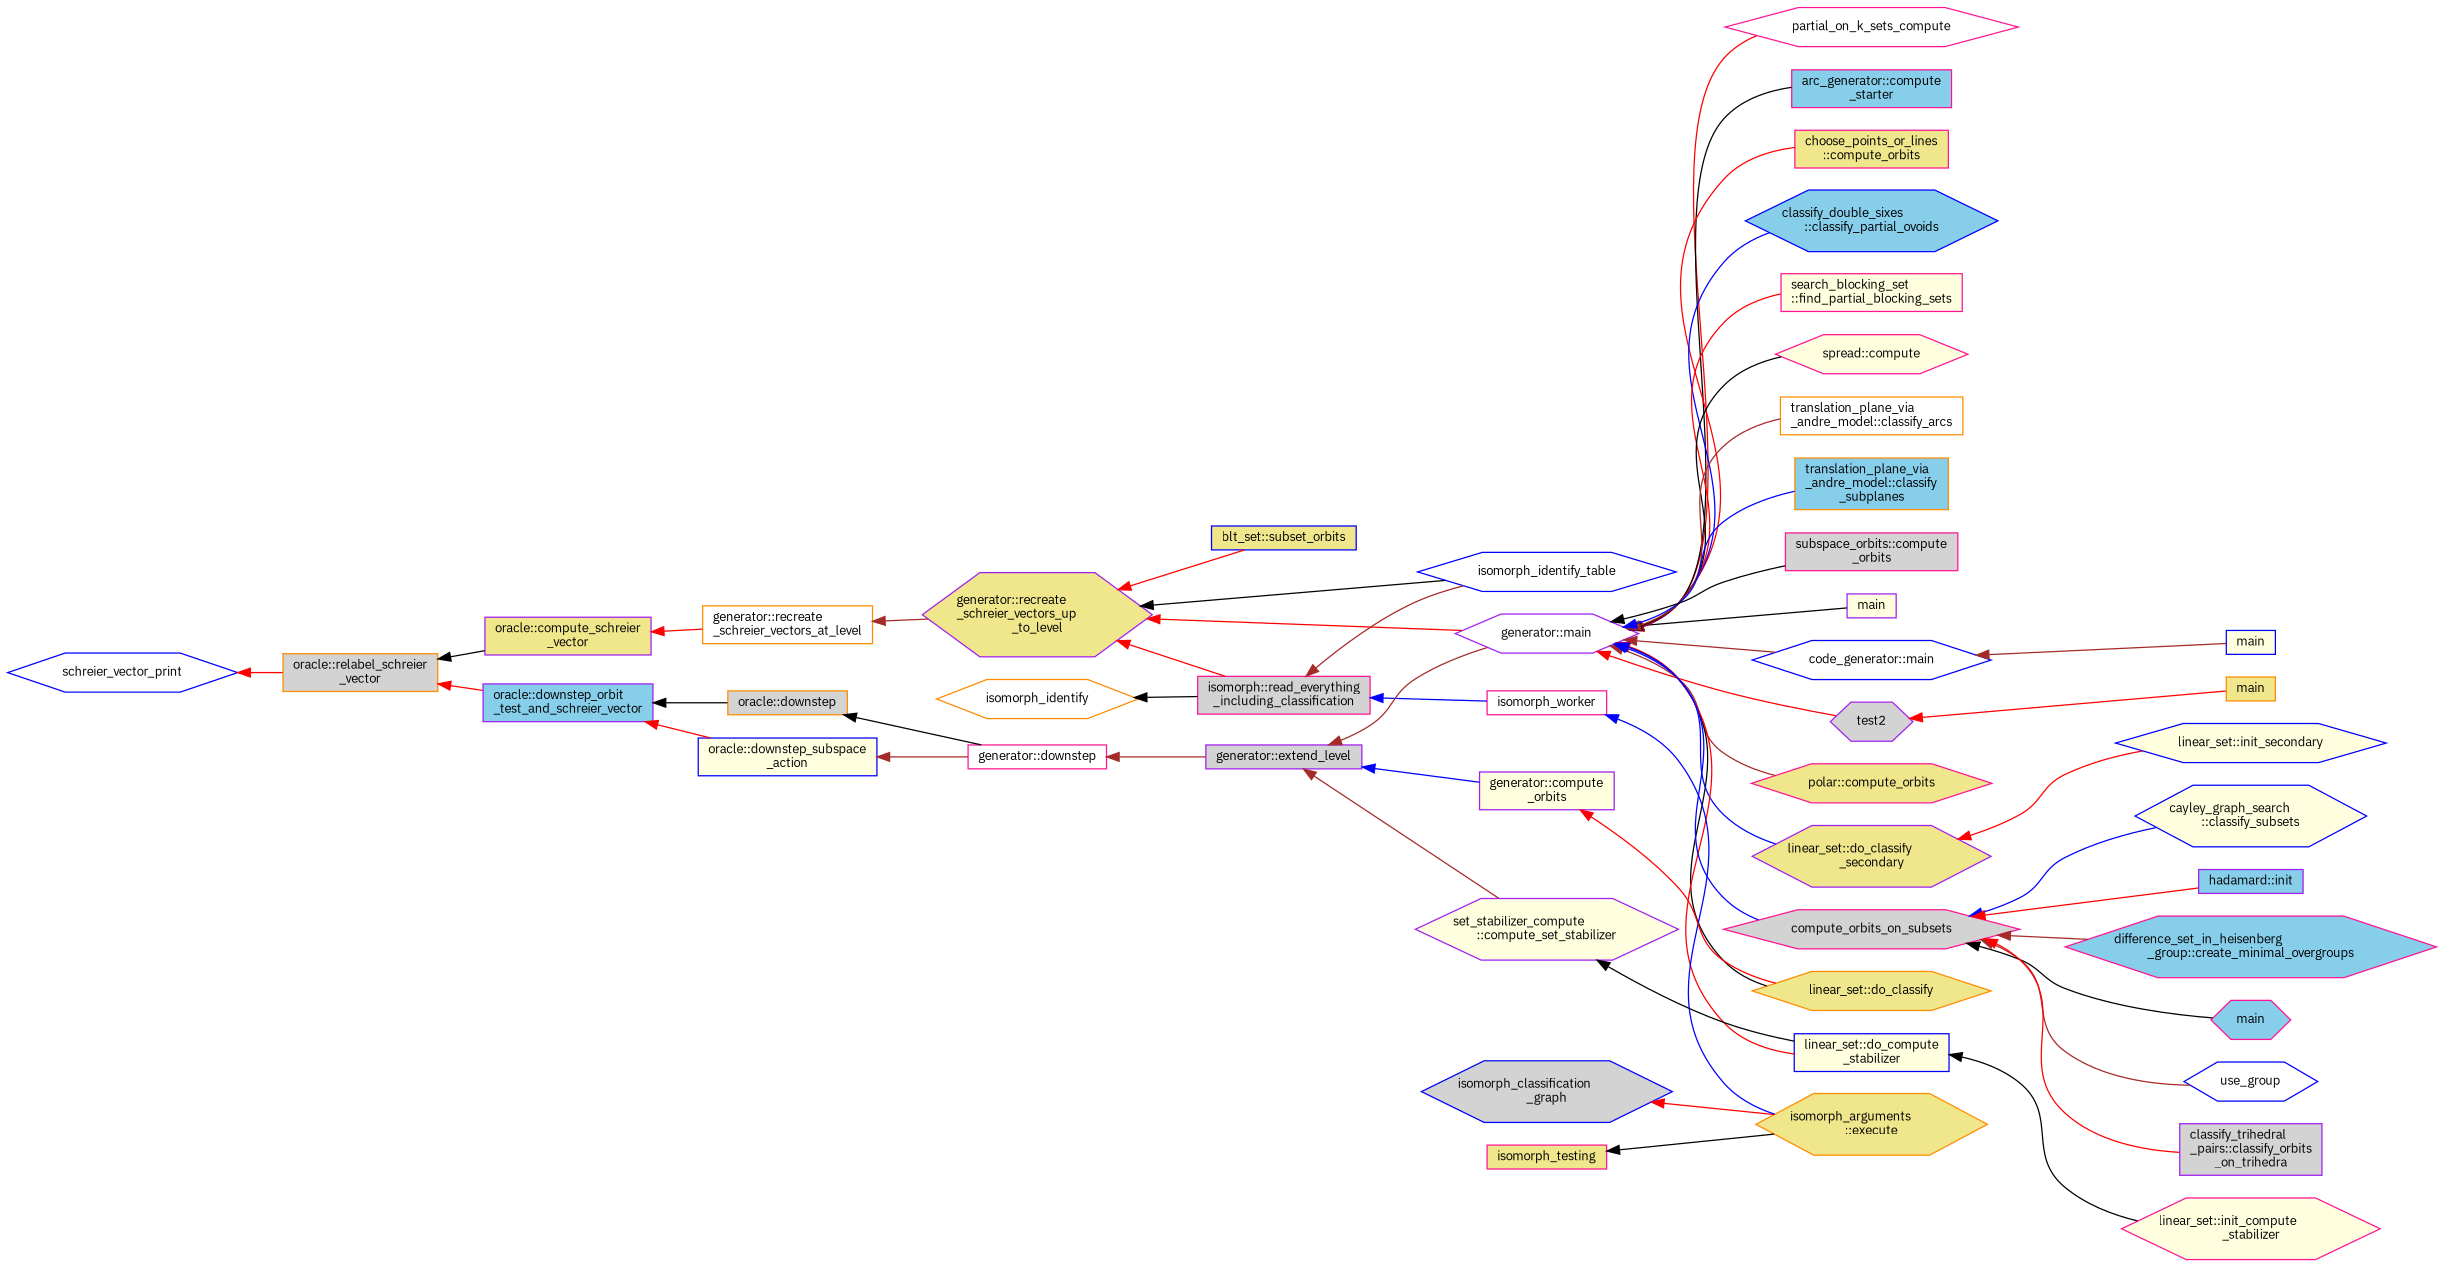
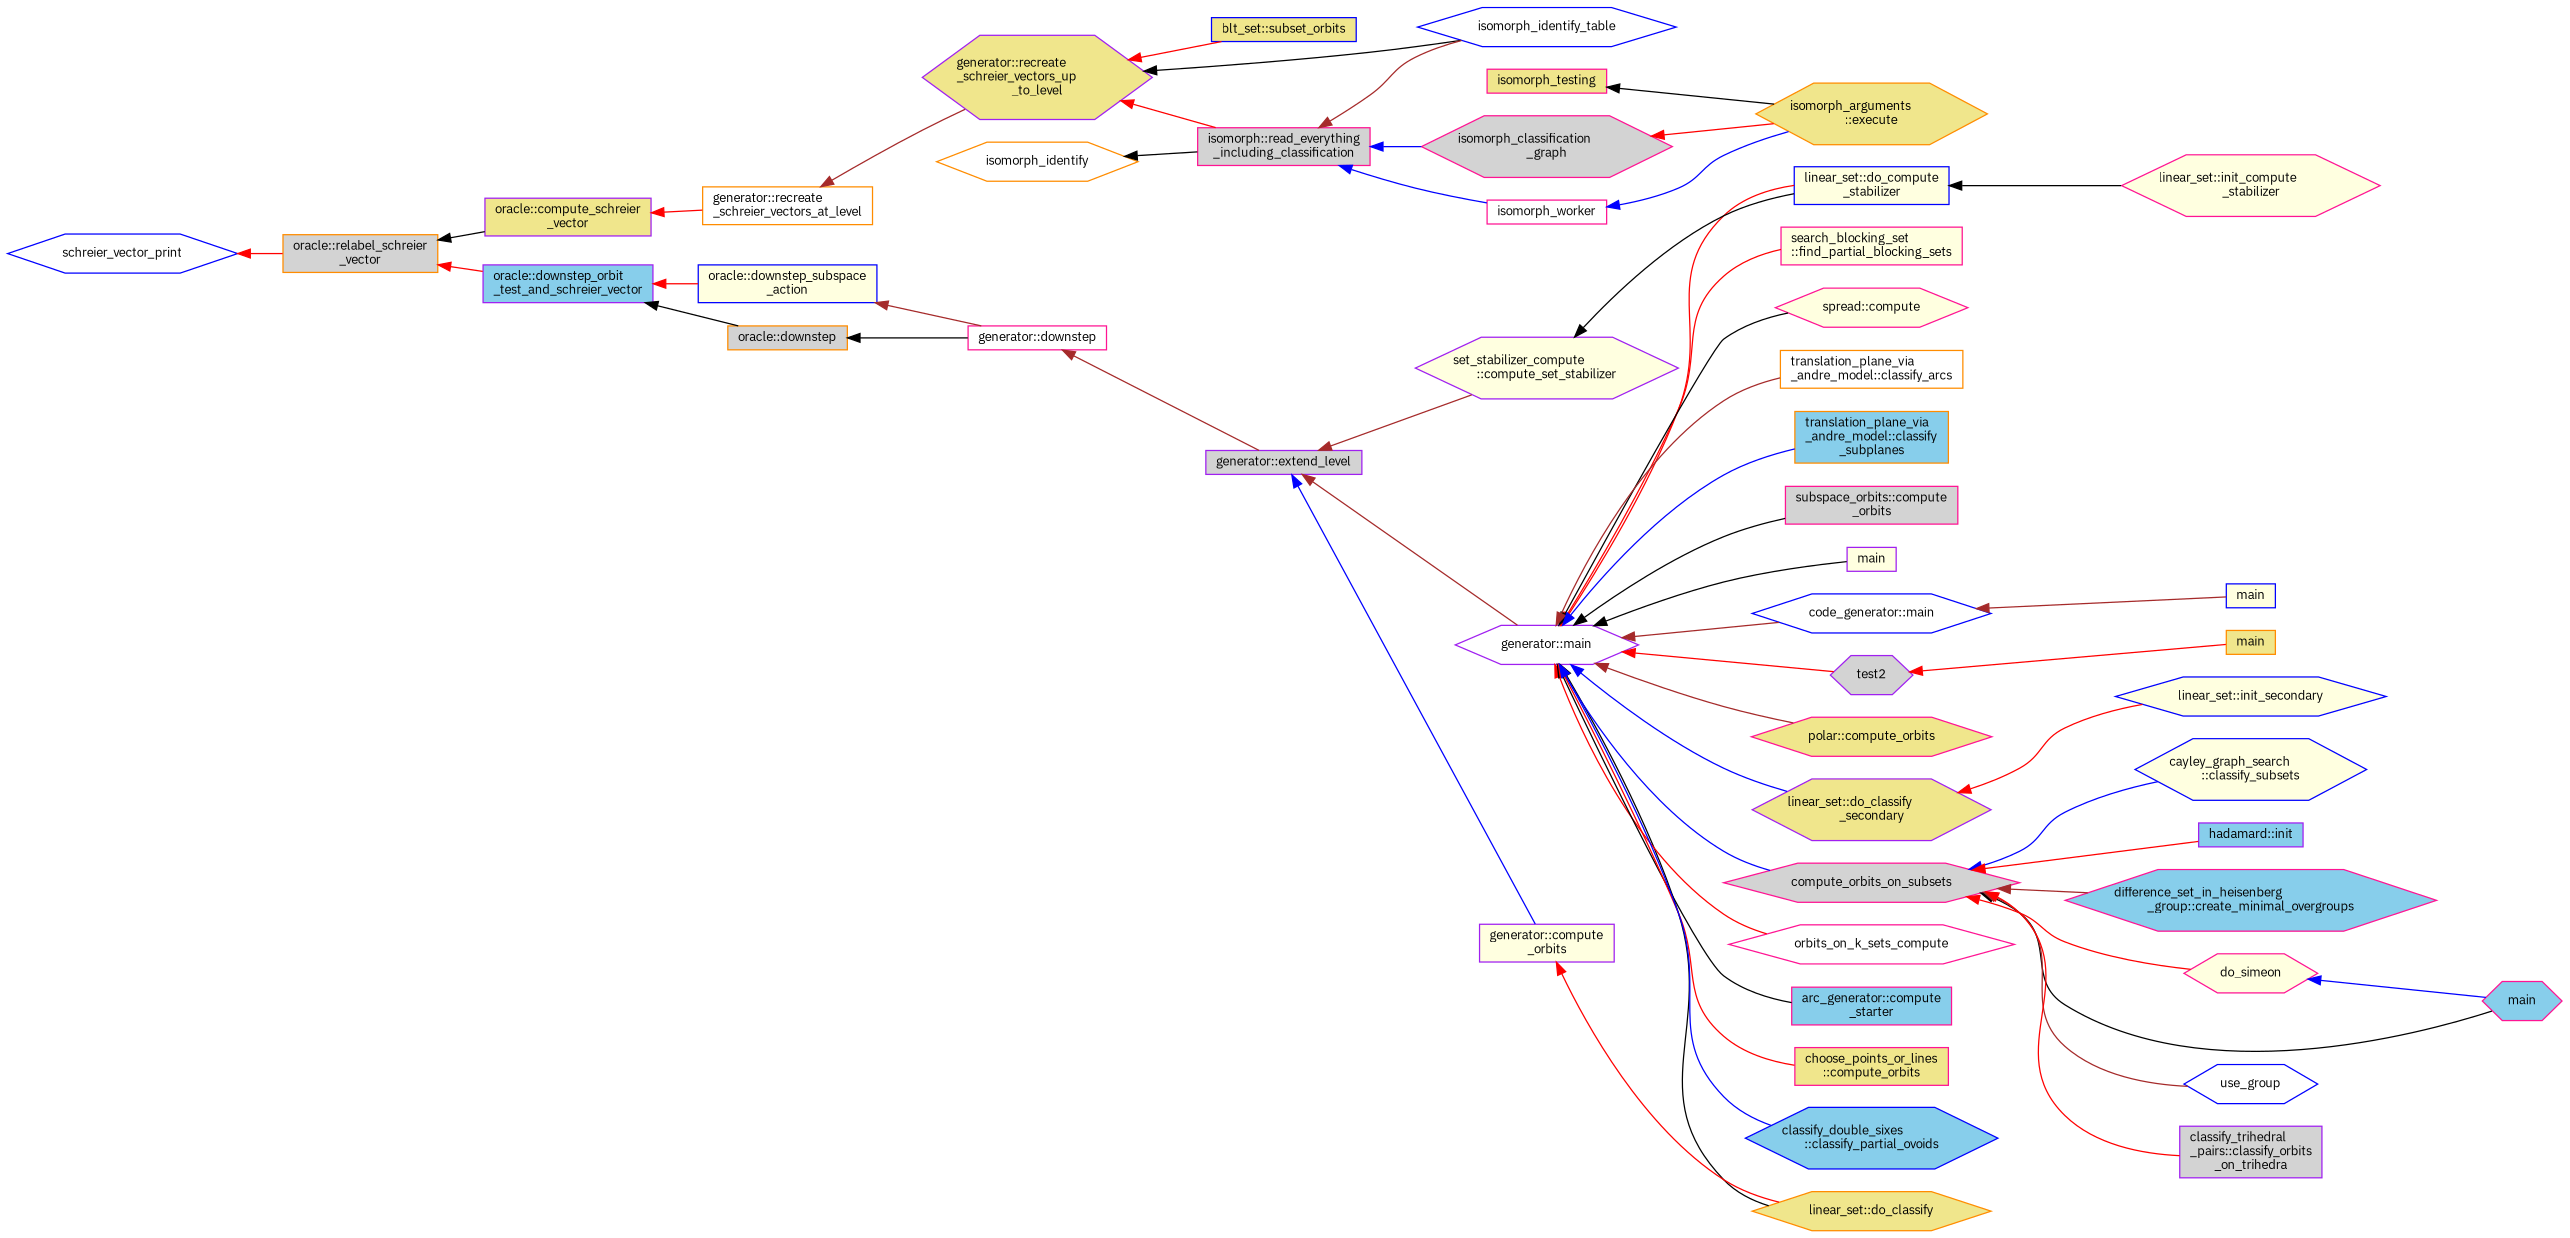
(1872, 27) -> (1872, 944)
none -> (1402, 147)
(1311, 625) -> none
none -> (2251, 973)
(1547, 1092) -> (1547, 147)
